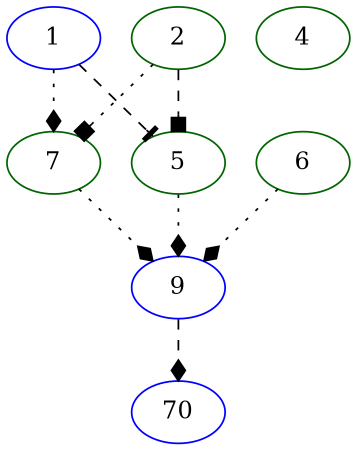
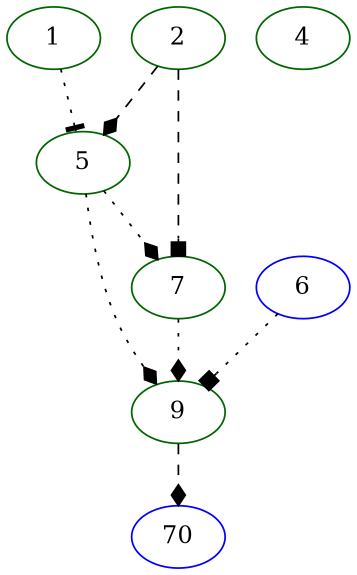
(54, 38) -> (54, 38)
(54, 90) -> (124, 217)
(108, 92) -> (67, 96)
(178, 92) -> (137, 92)
(124, 93) -> (178, 154)
(303, 163) -> (303, 288)
(249, 218) -> (247, 344)
(178, 288) -> (178, 412)
